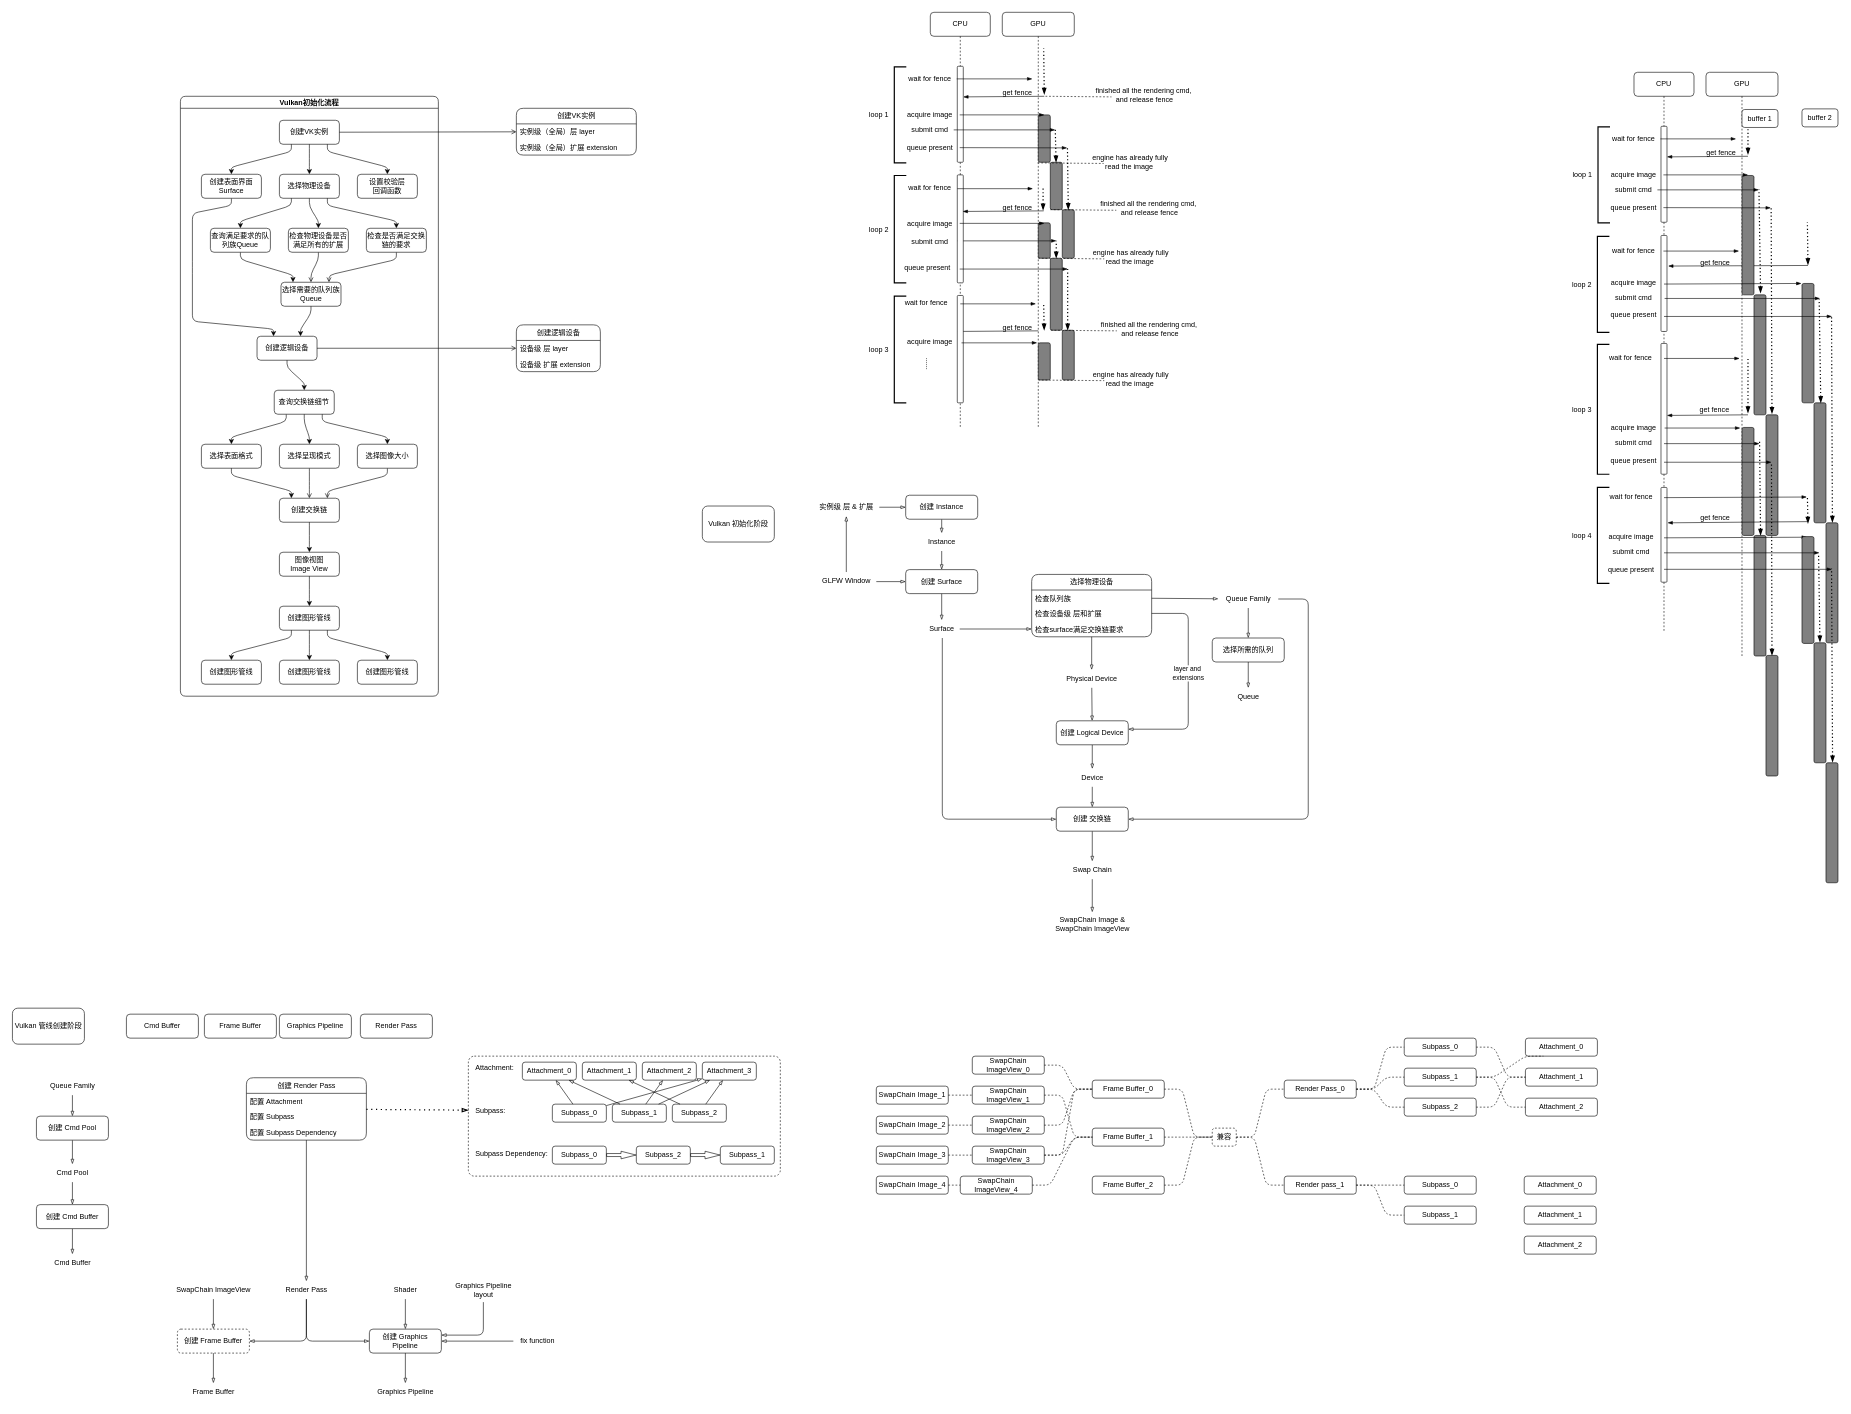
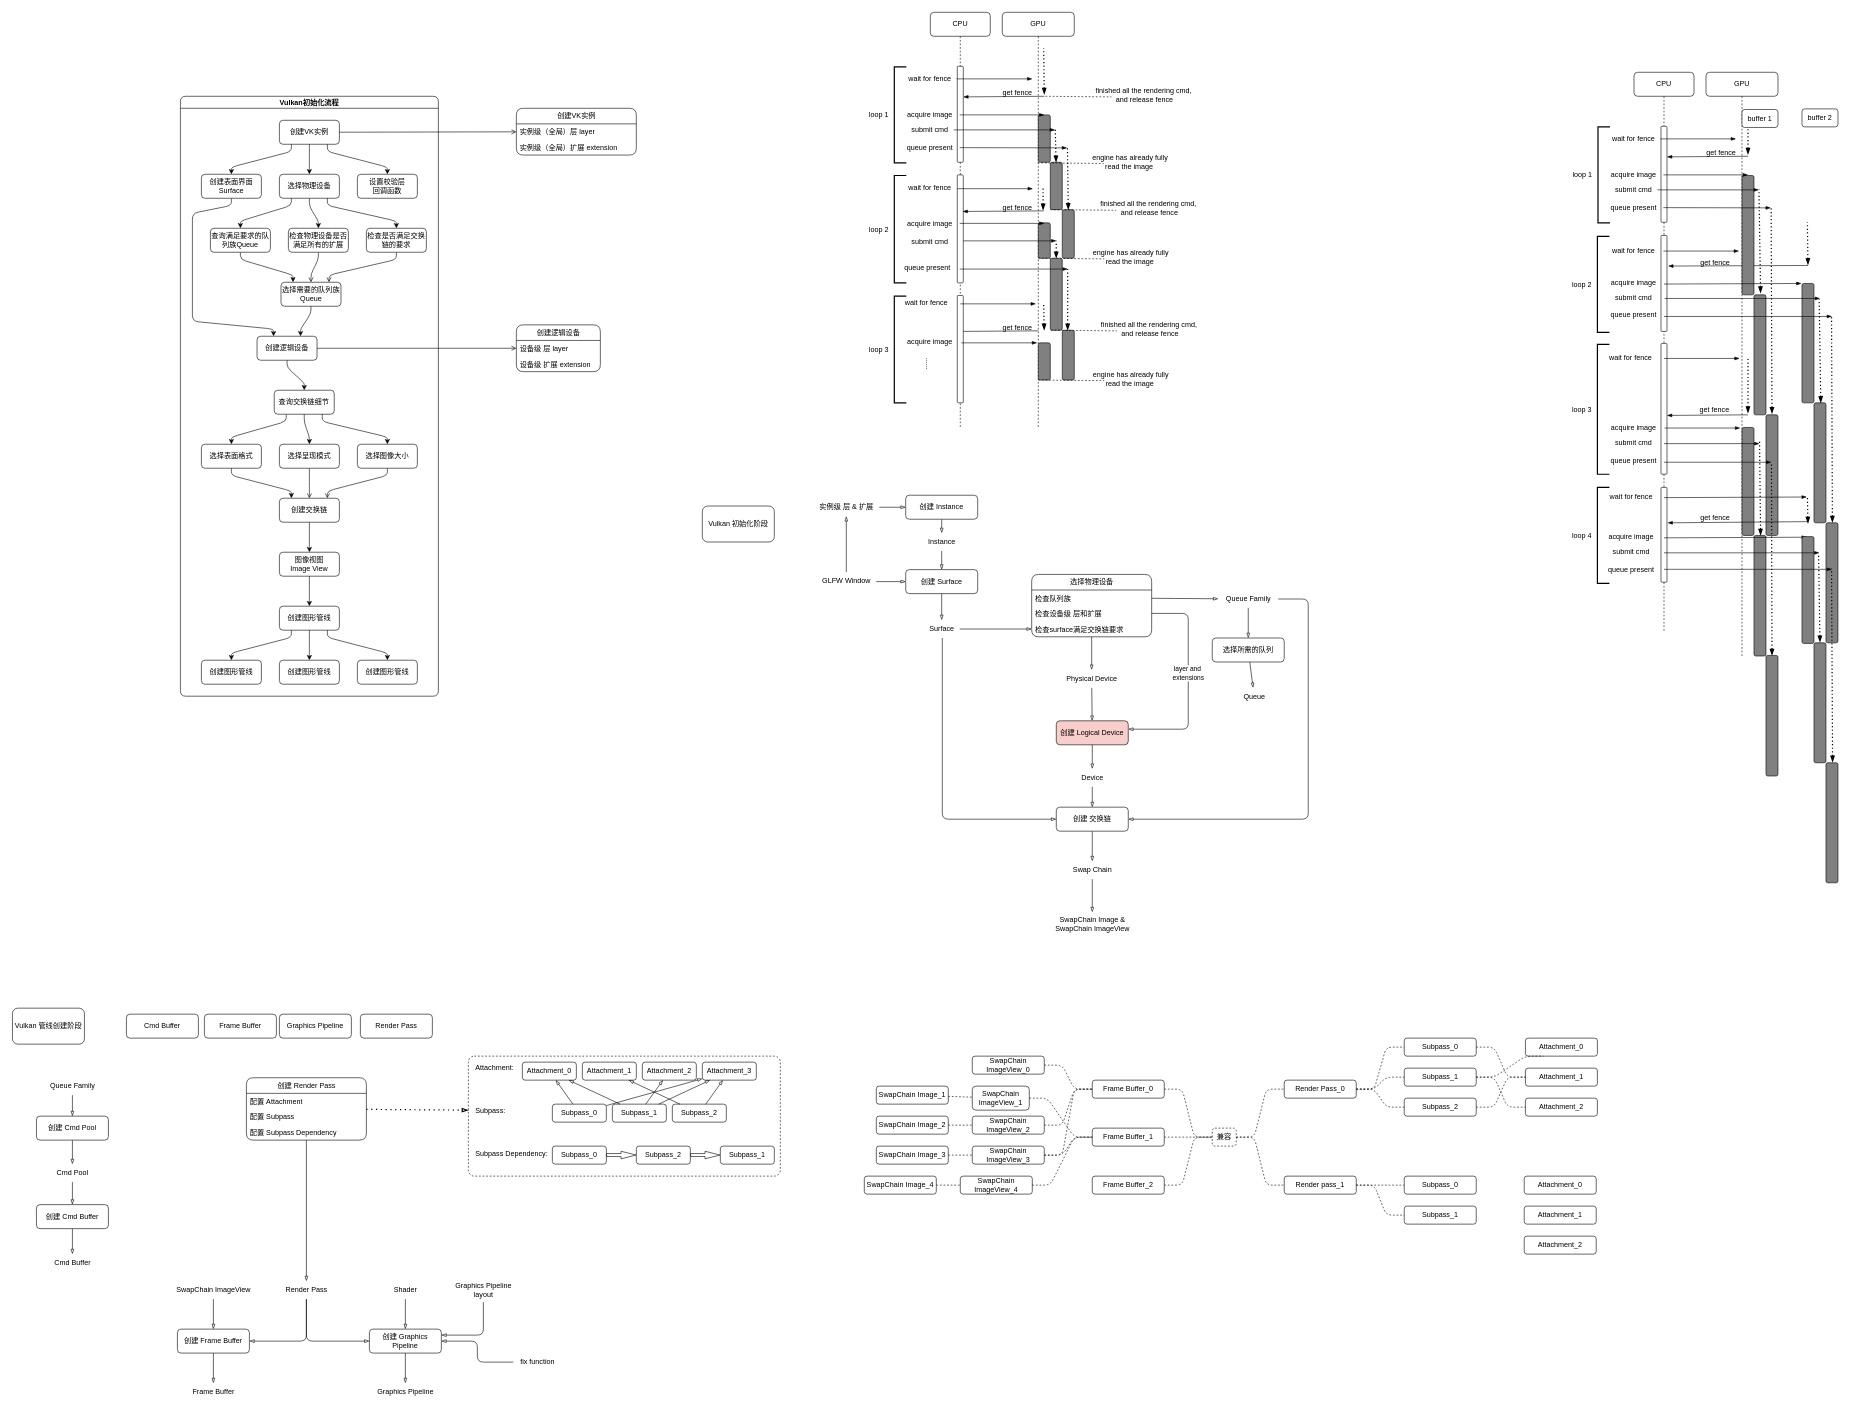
(1248, 697) -> (1254, 697)
(1092, 733) -> (1092, 733)
(1008, 1095) -> (1001, 1098)
(912, 1185) -> (900, 1185)
(213, 1341) -> (213, 1341)
(537, 1341) -> (537, 1362)
